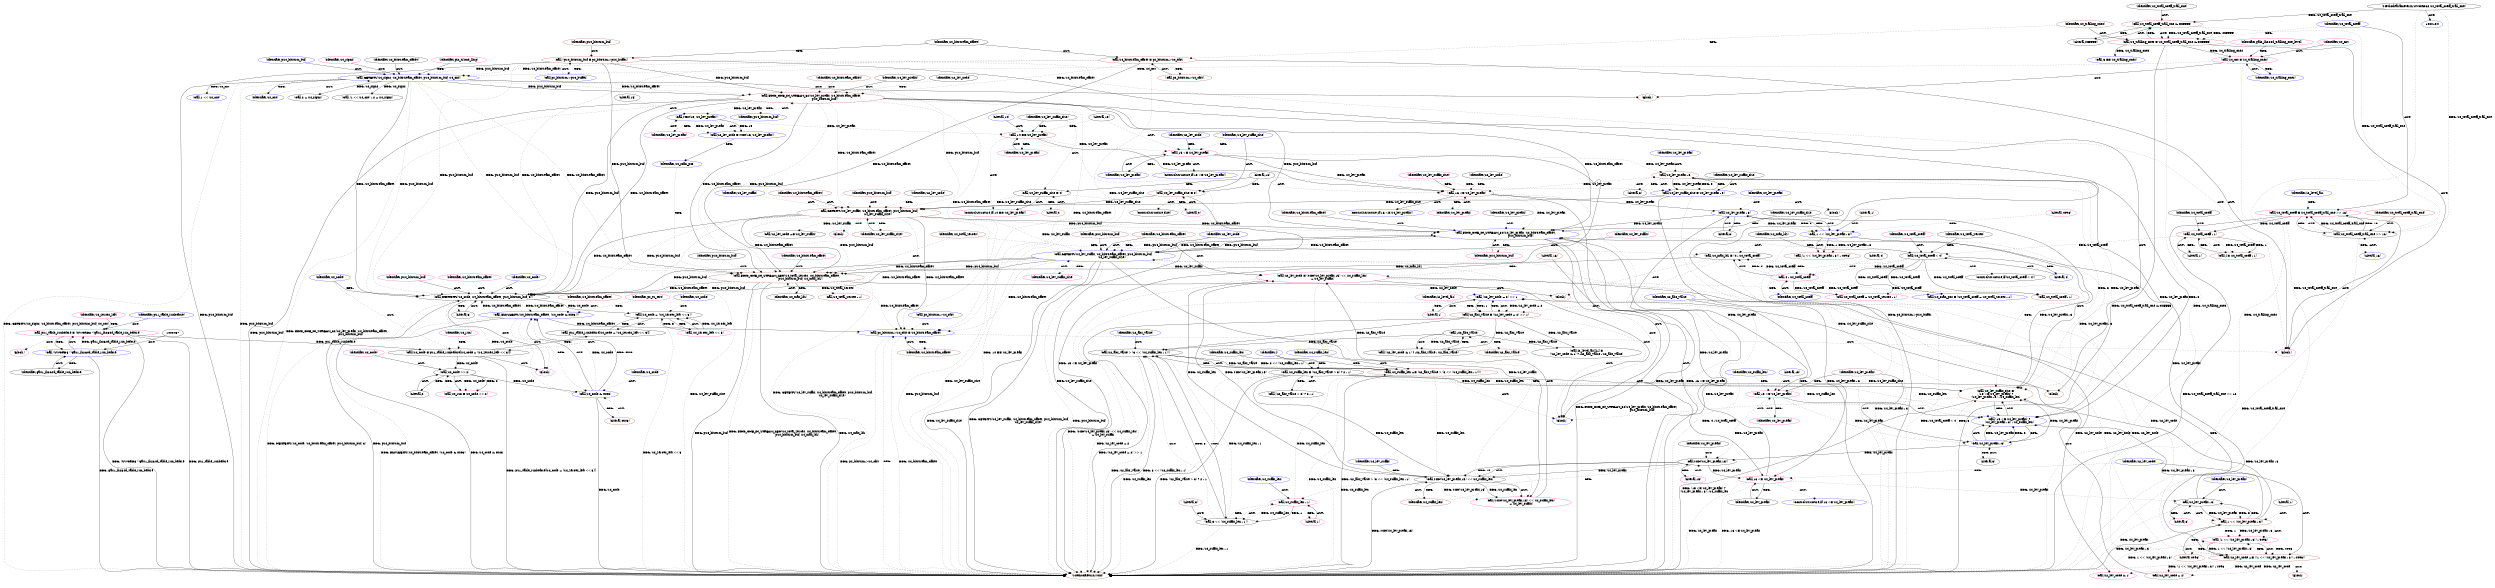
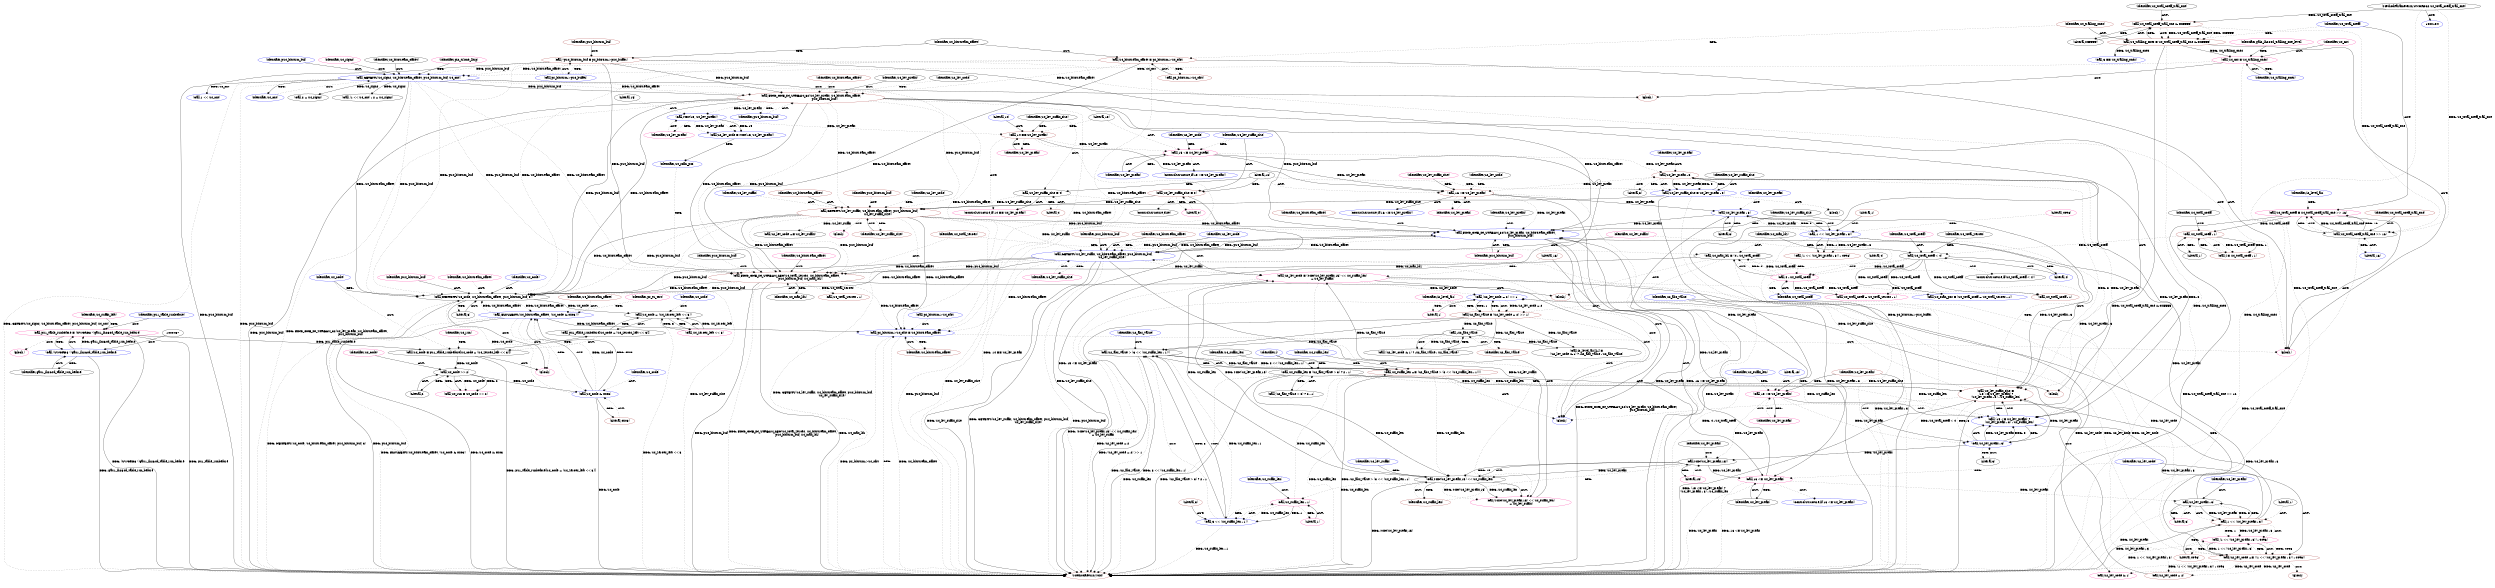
(1127, 193) -> (1127, 193)
(99, 315) -> (99, 315)
none -> (1466, 321)
(702, 328) -> (702, 328)
(1226, 522) -> (1226, 522)
